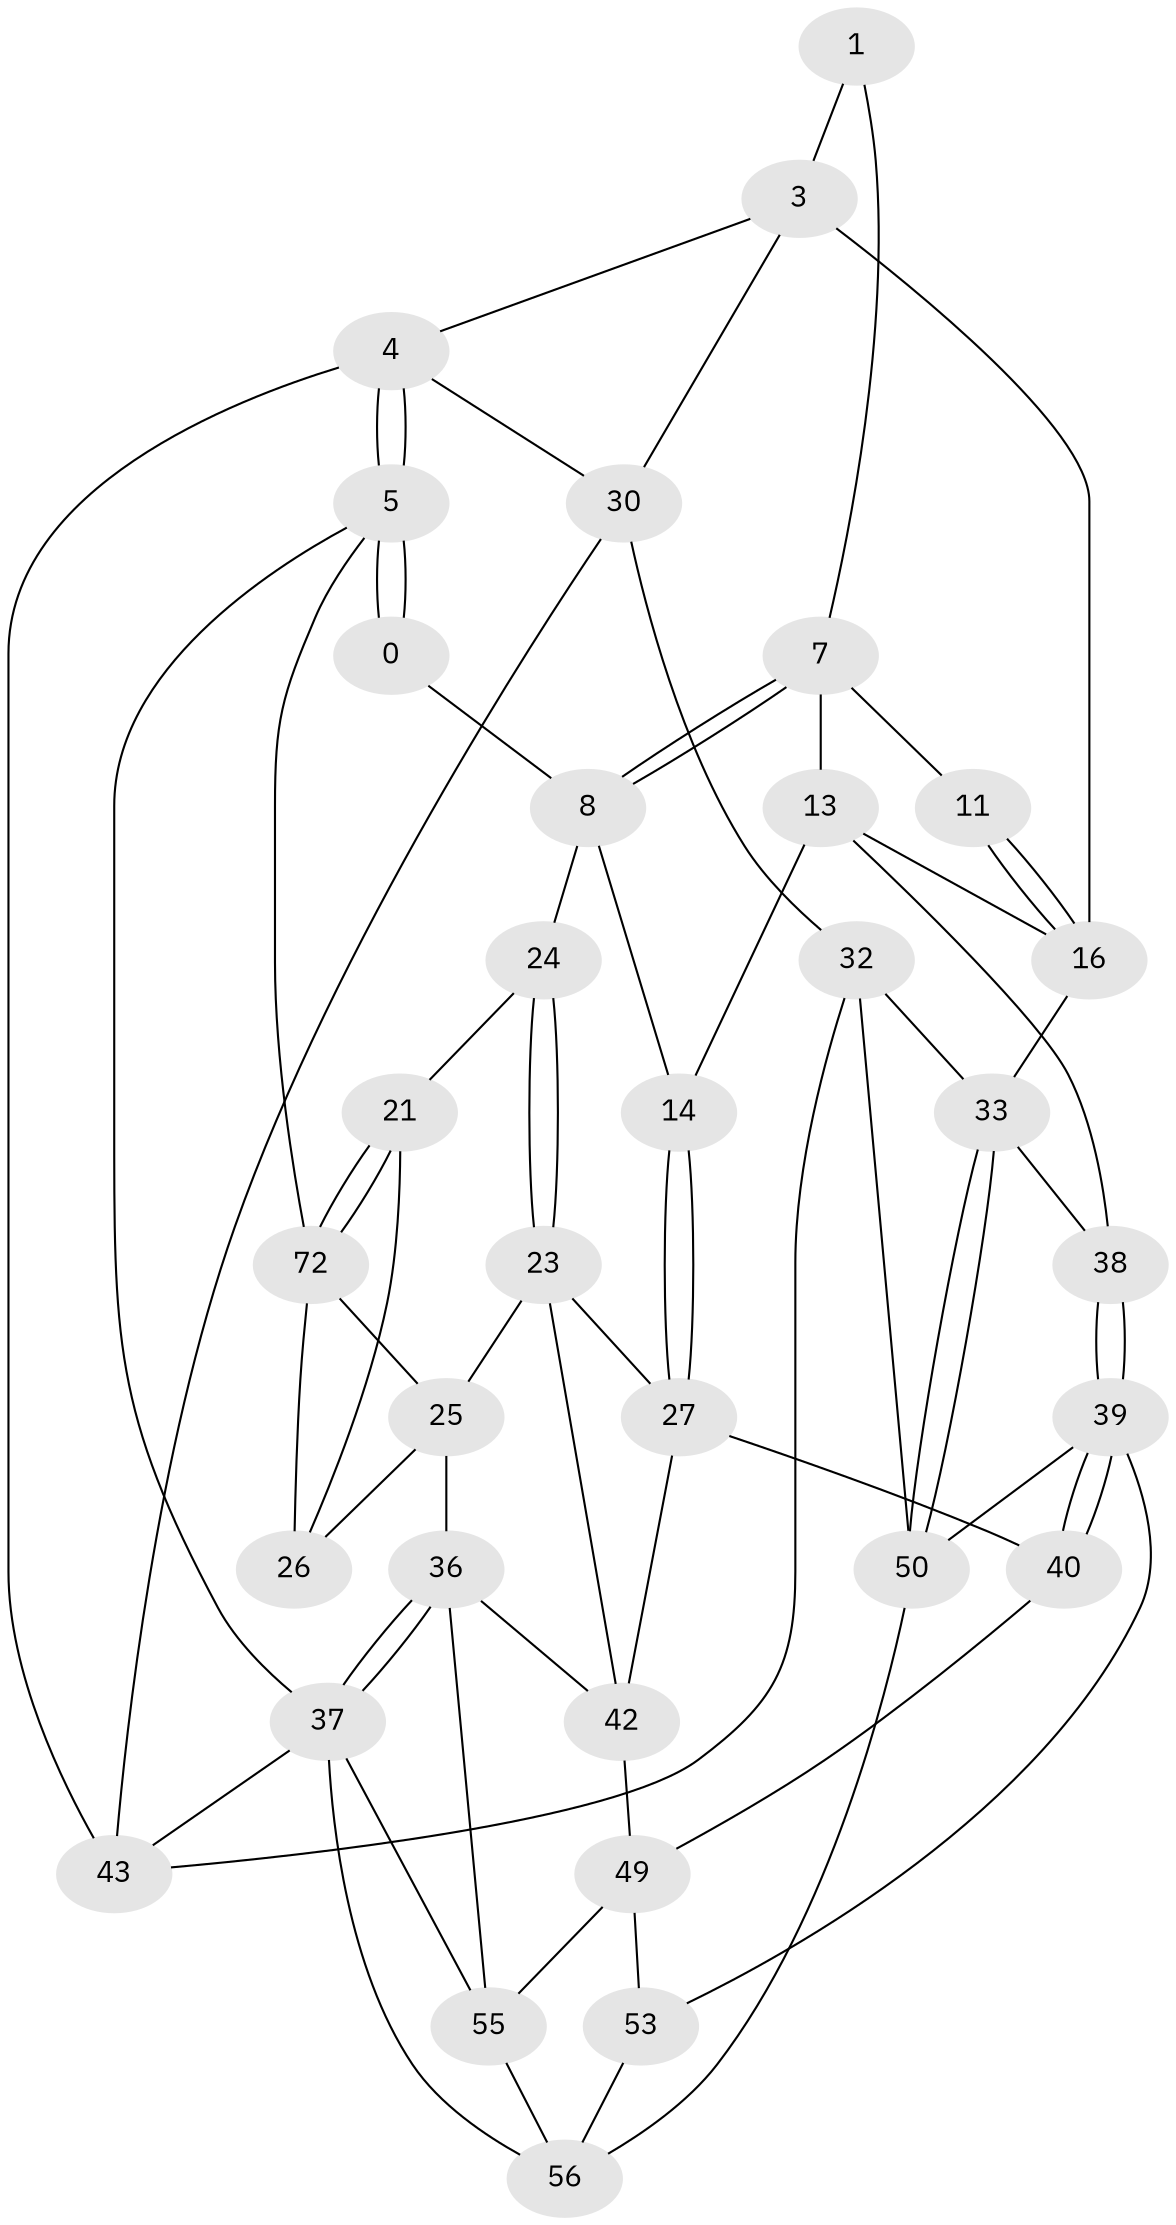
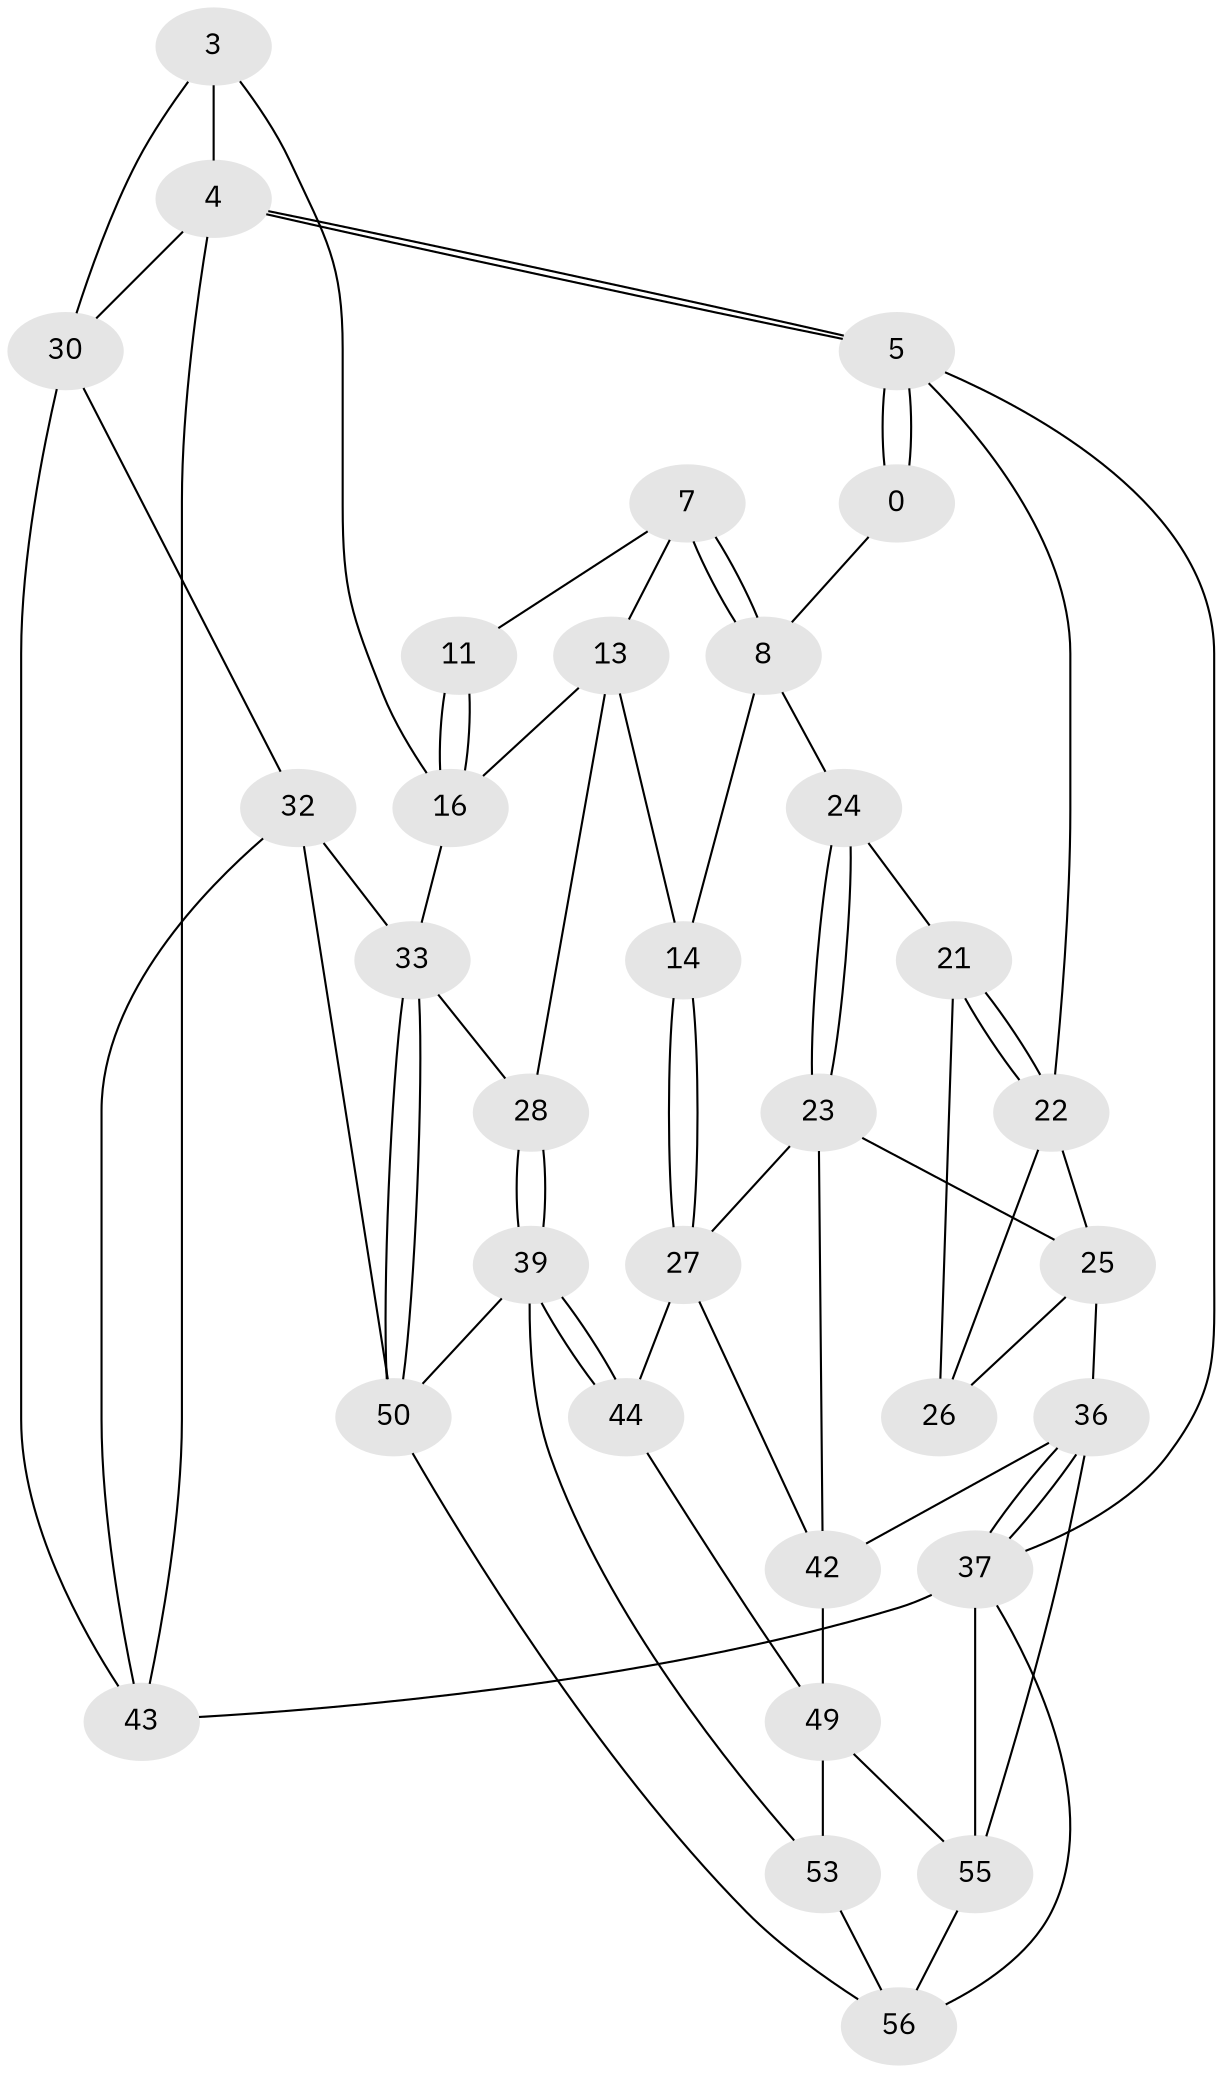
(857, 47) -> none
(311, 1265) -> (1051, 1113)
(1111, 1265) -> (531, 1113)
(1064, 1570) -> (626, 1417)
